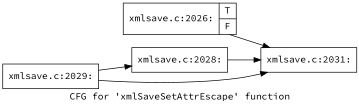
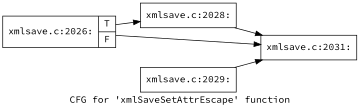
(112, 69) -> (125, 24)
